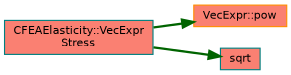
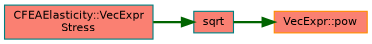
(168, 26) -> (248, 22)
